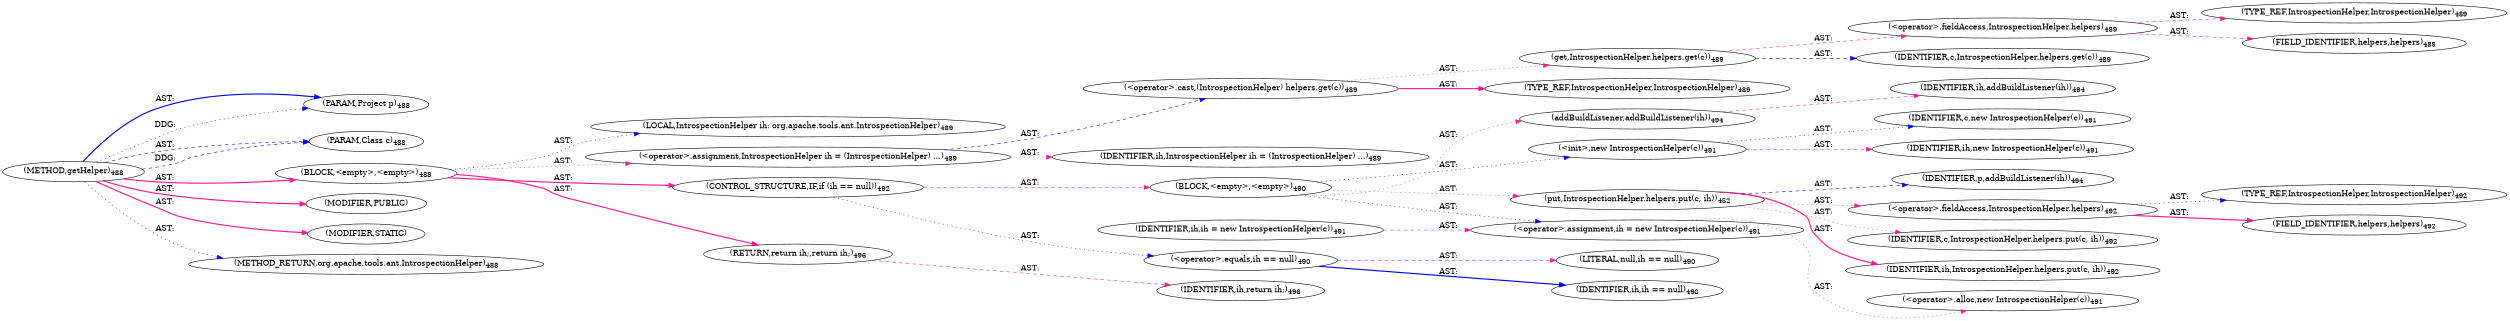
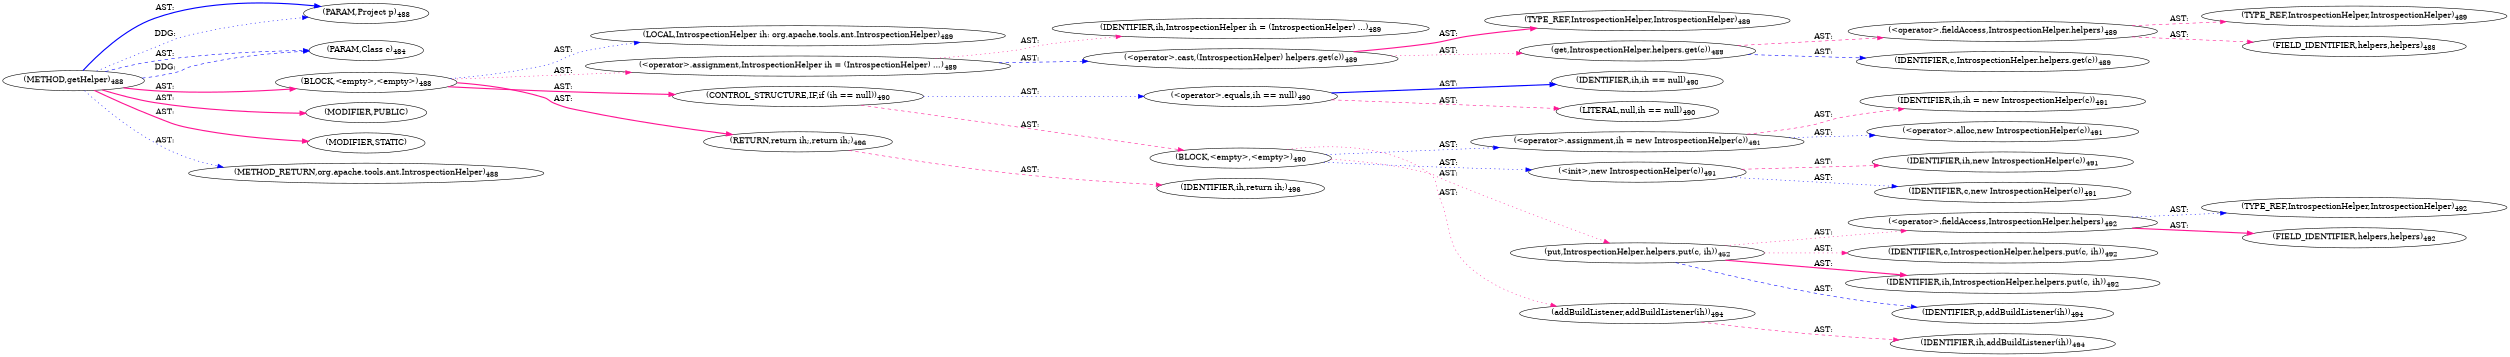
(399, 141) -> (399, 50)
(884, 187) -> (884, 96)
(1424, 230) -> (1823, 122)
(1809, 283) -> (1829, 137)
